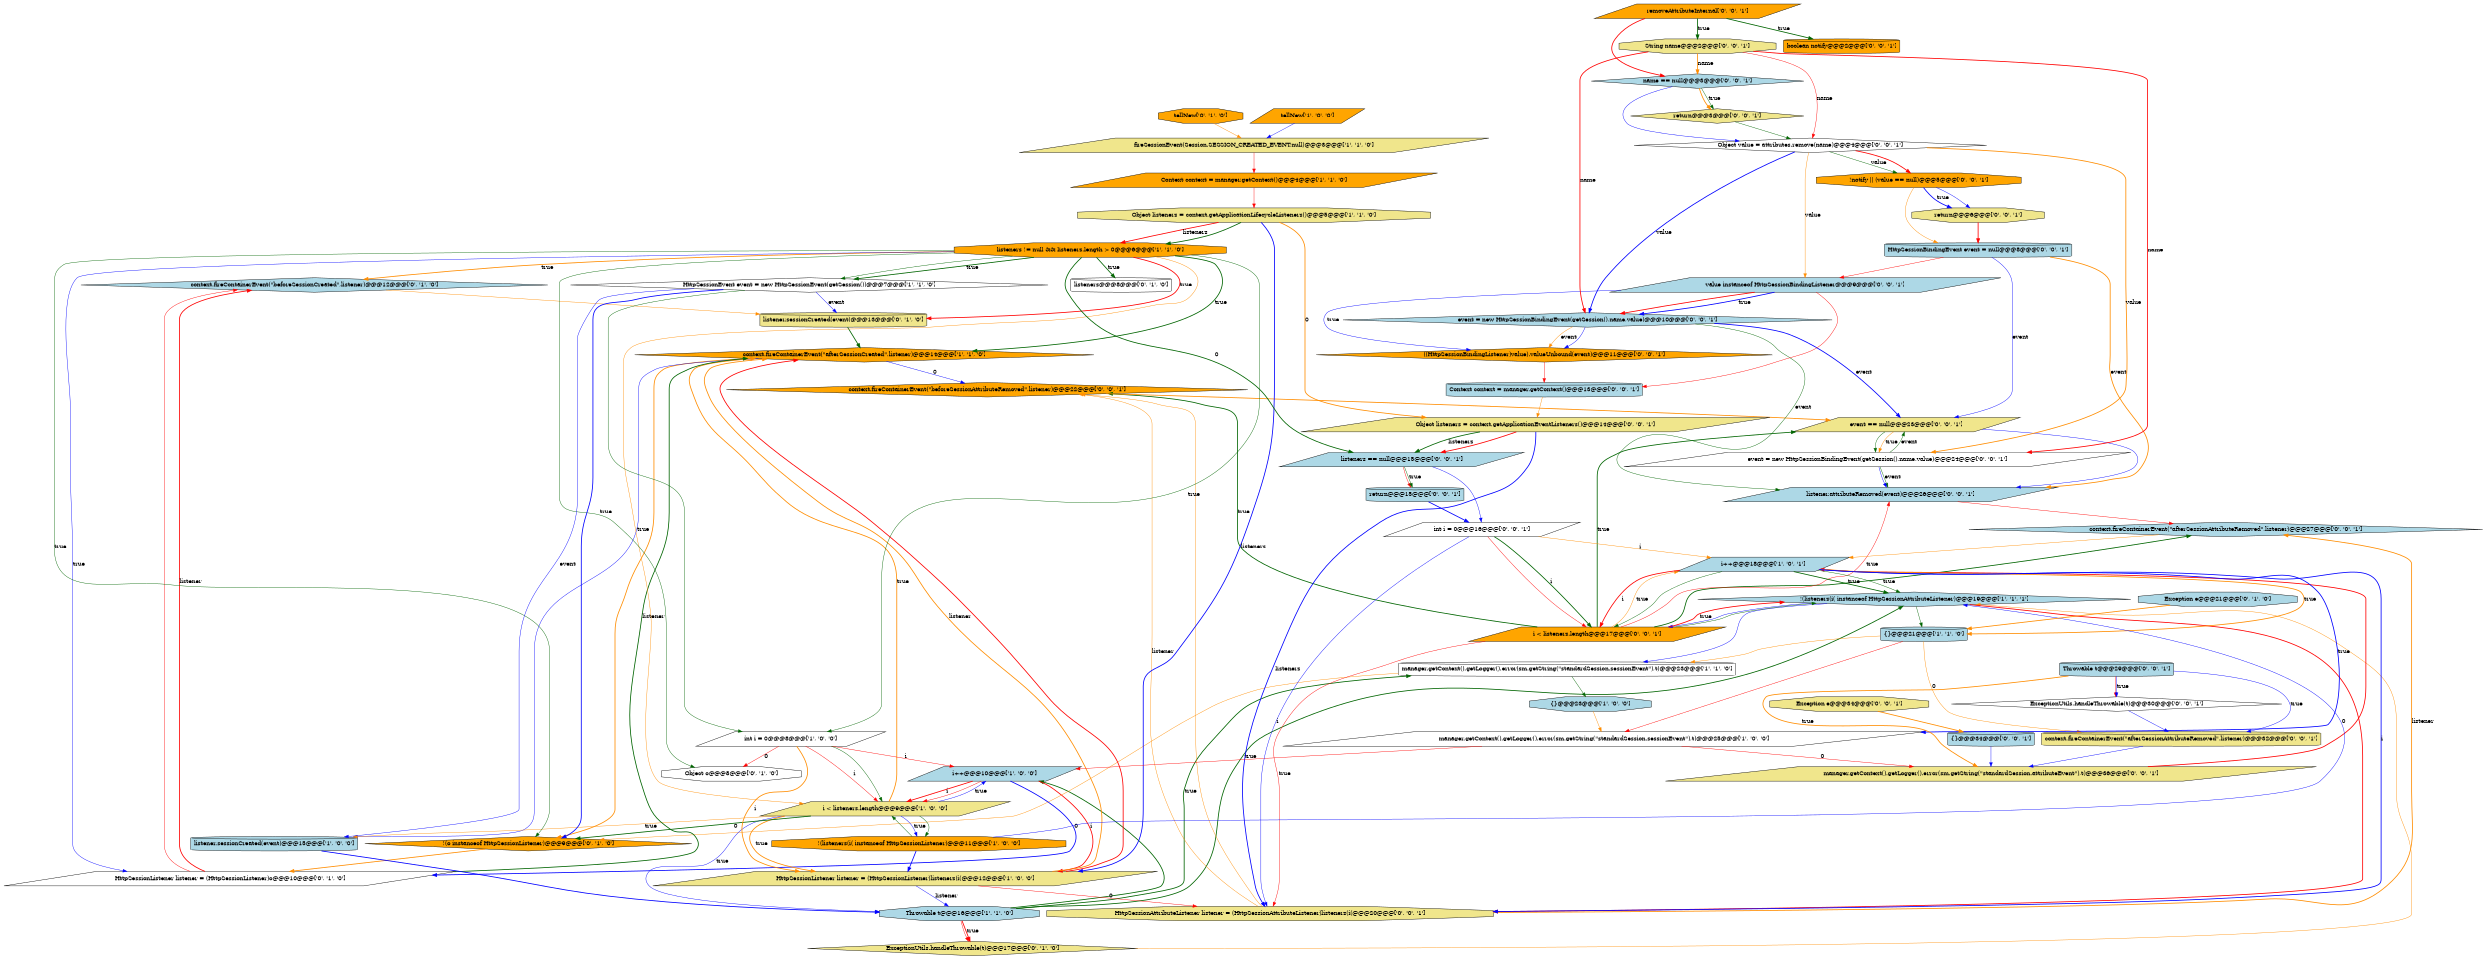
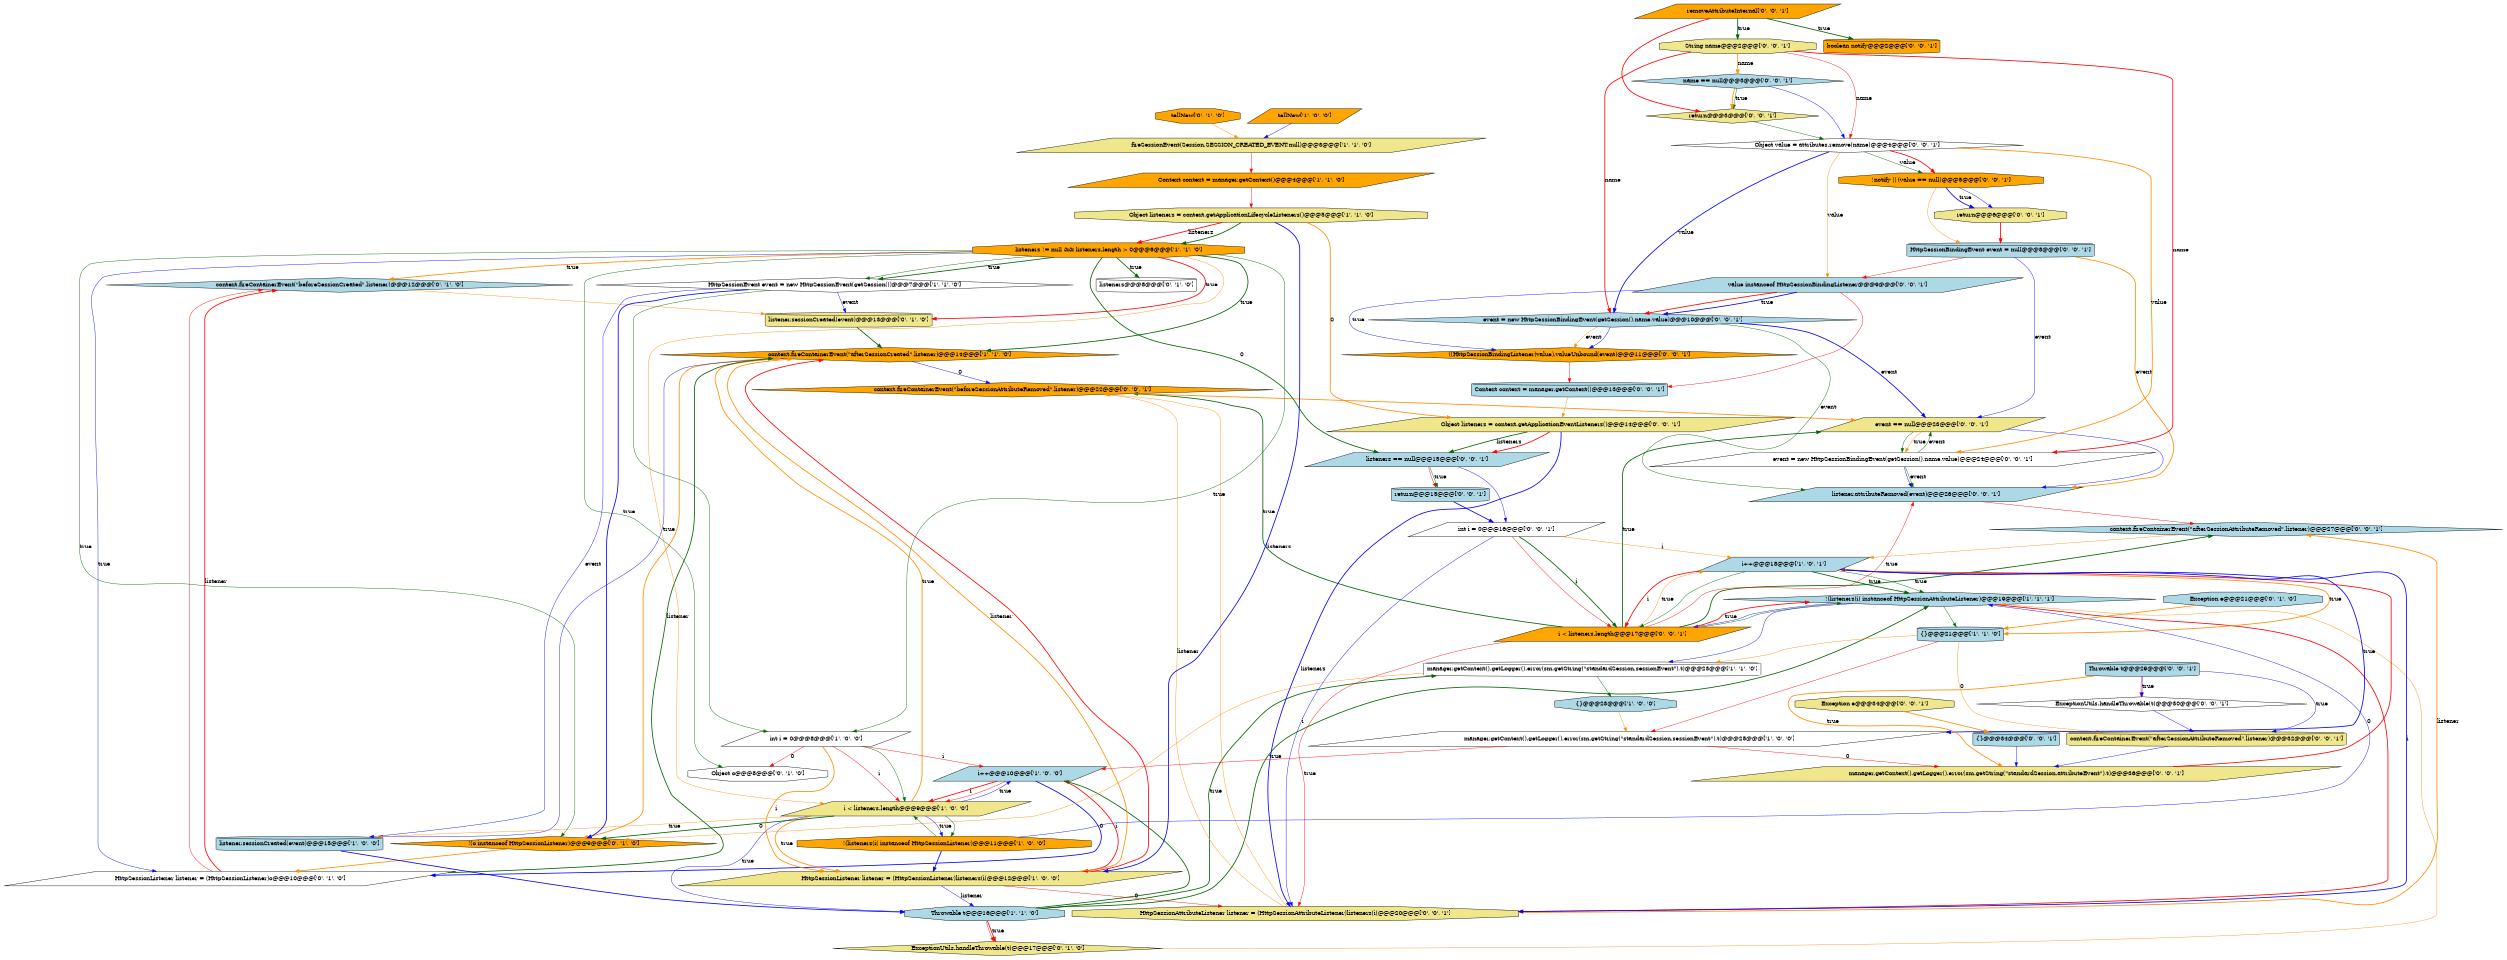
(1614, 54) -> (1624, 64)
